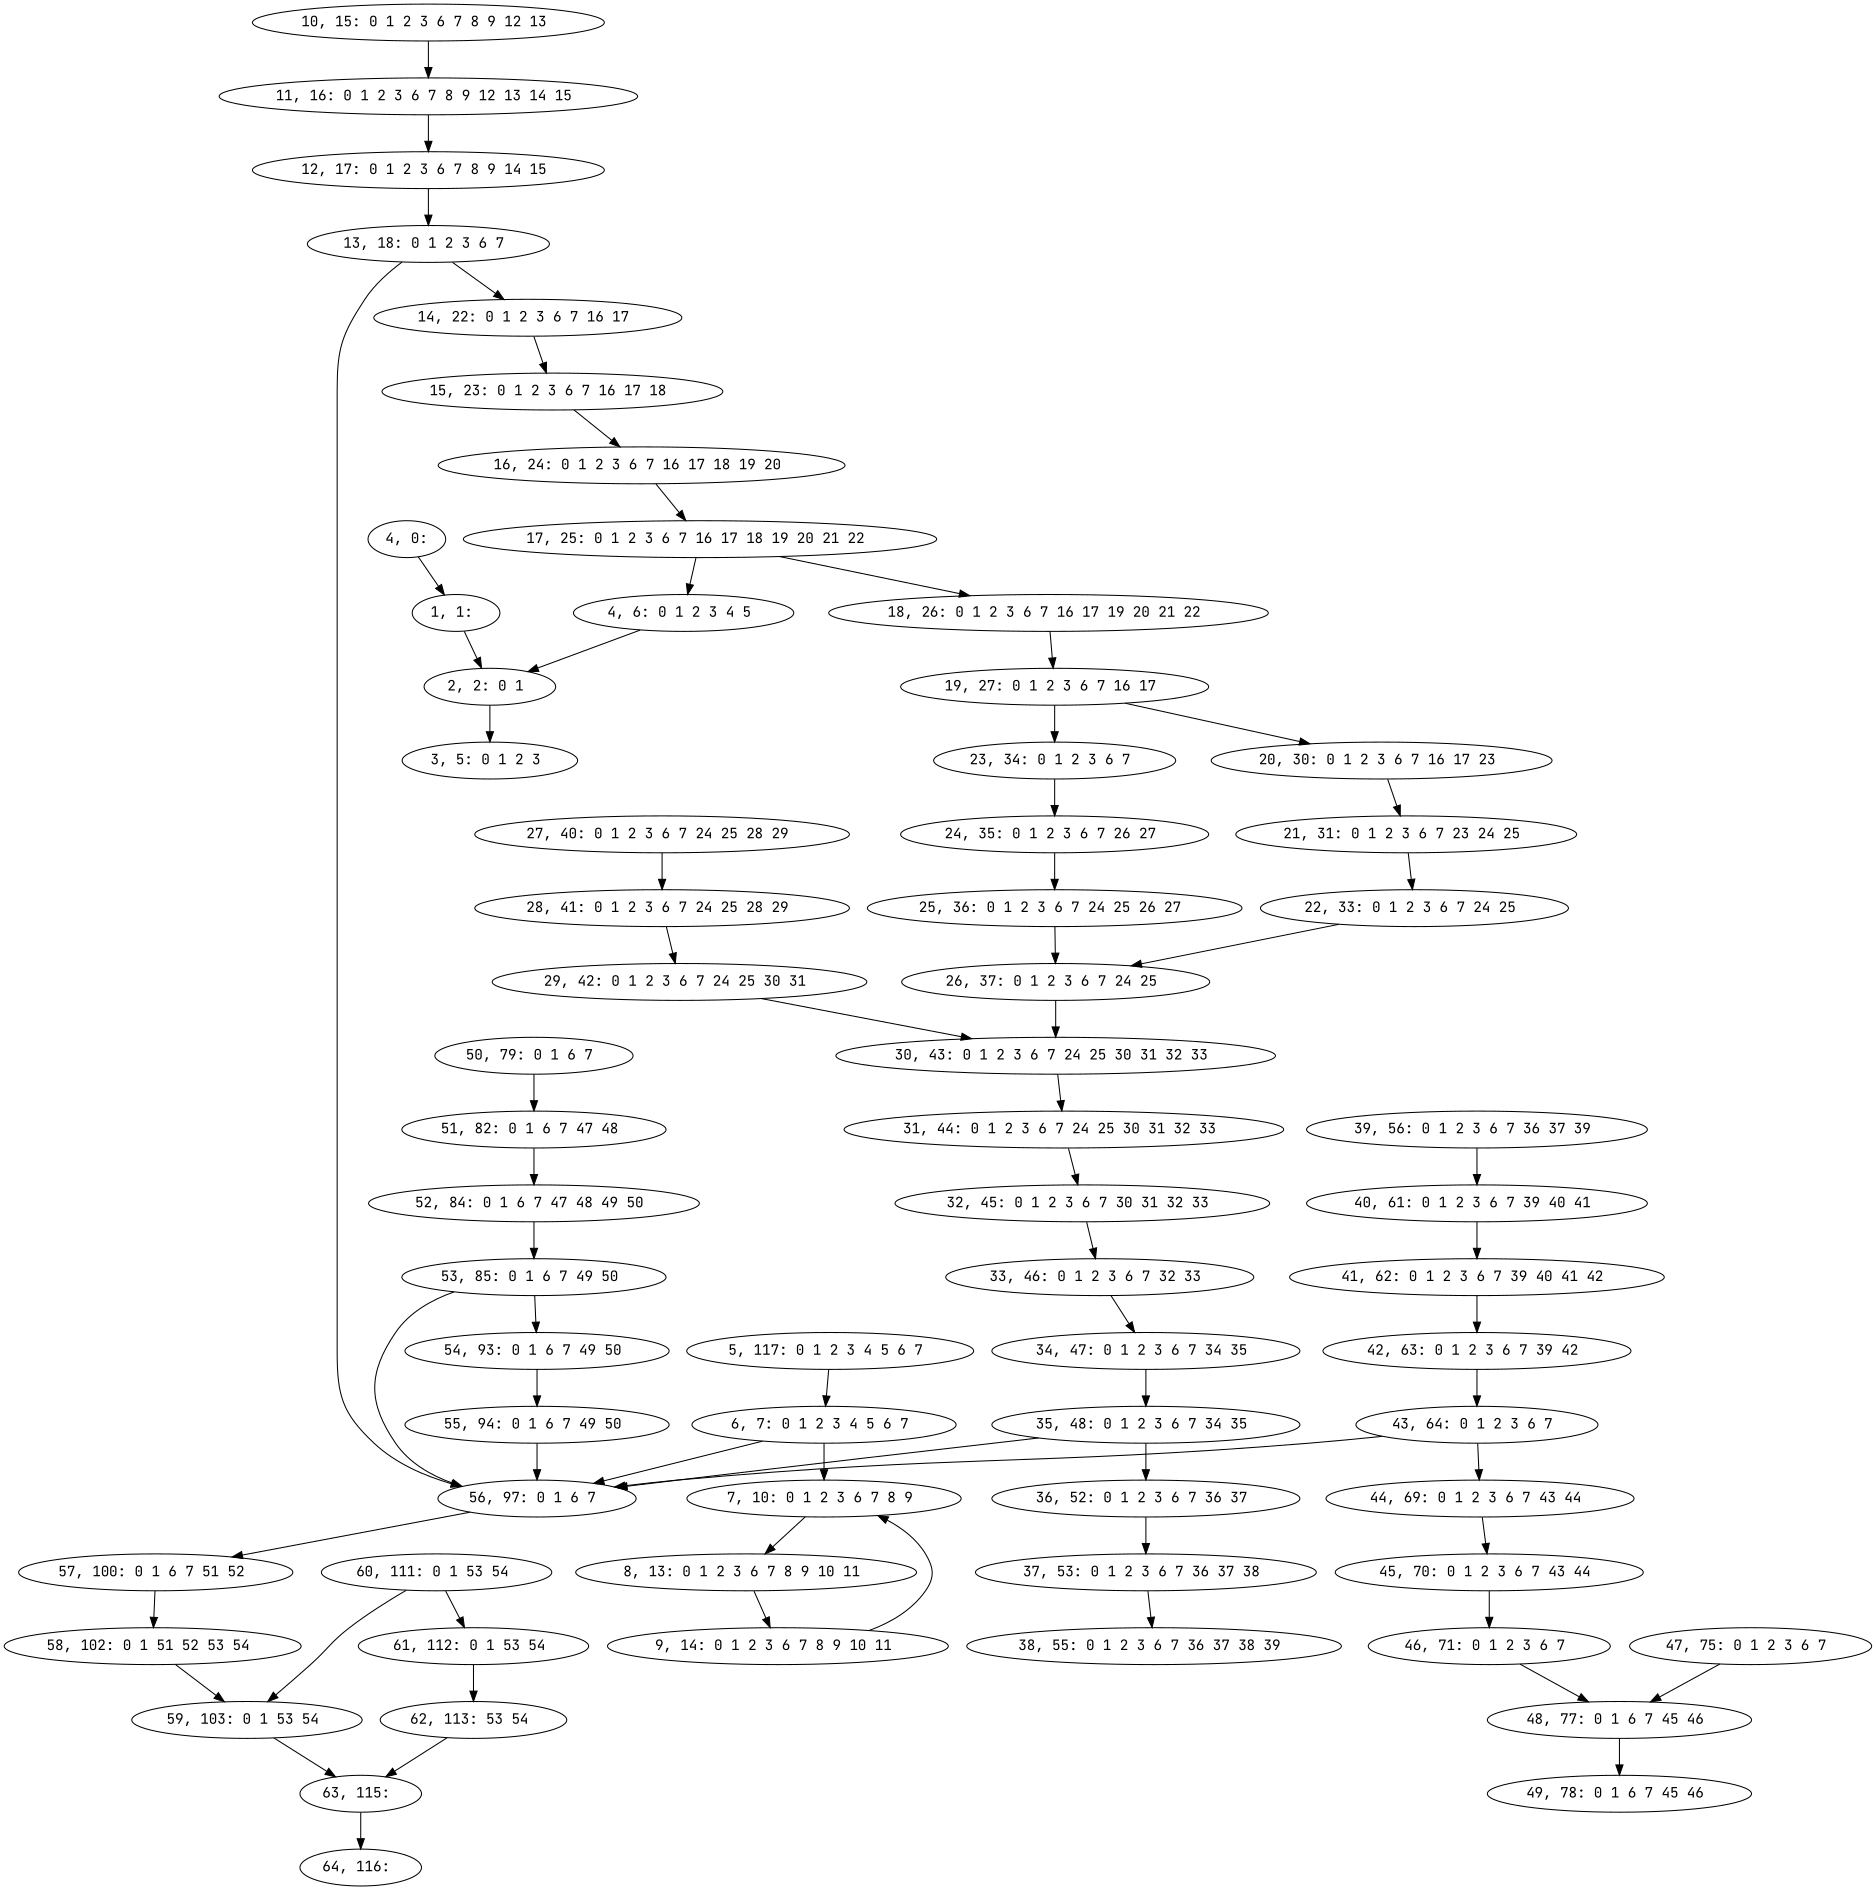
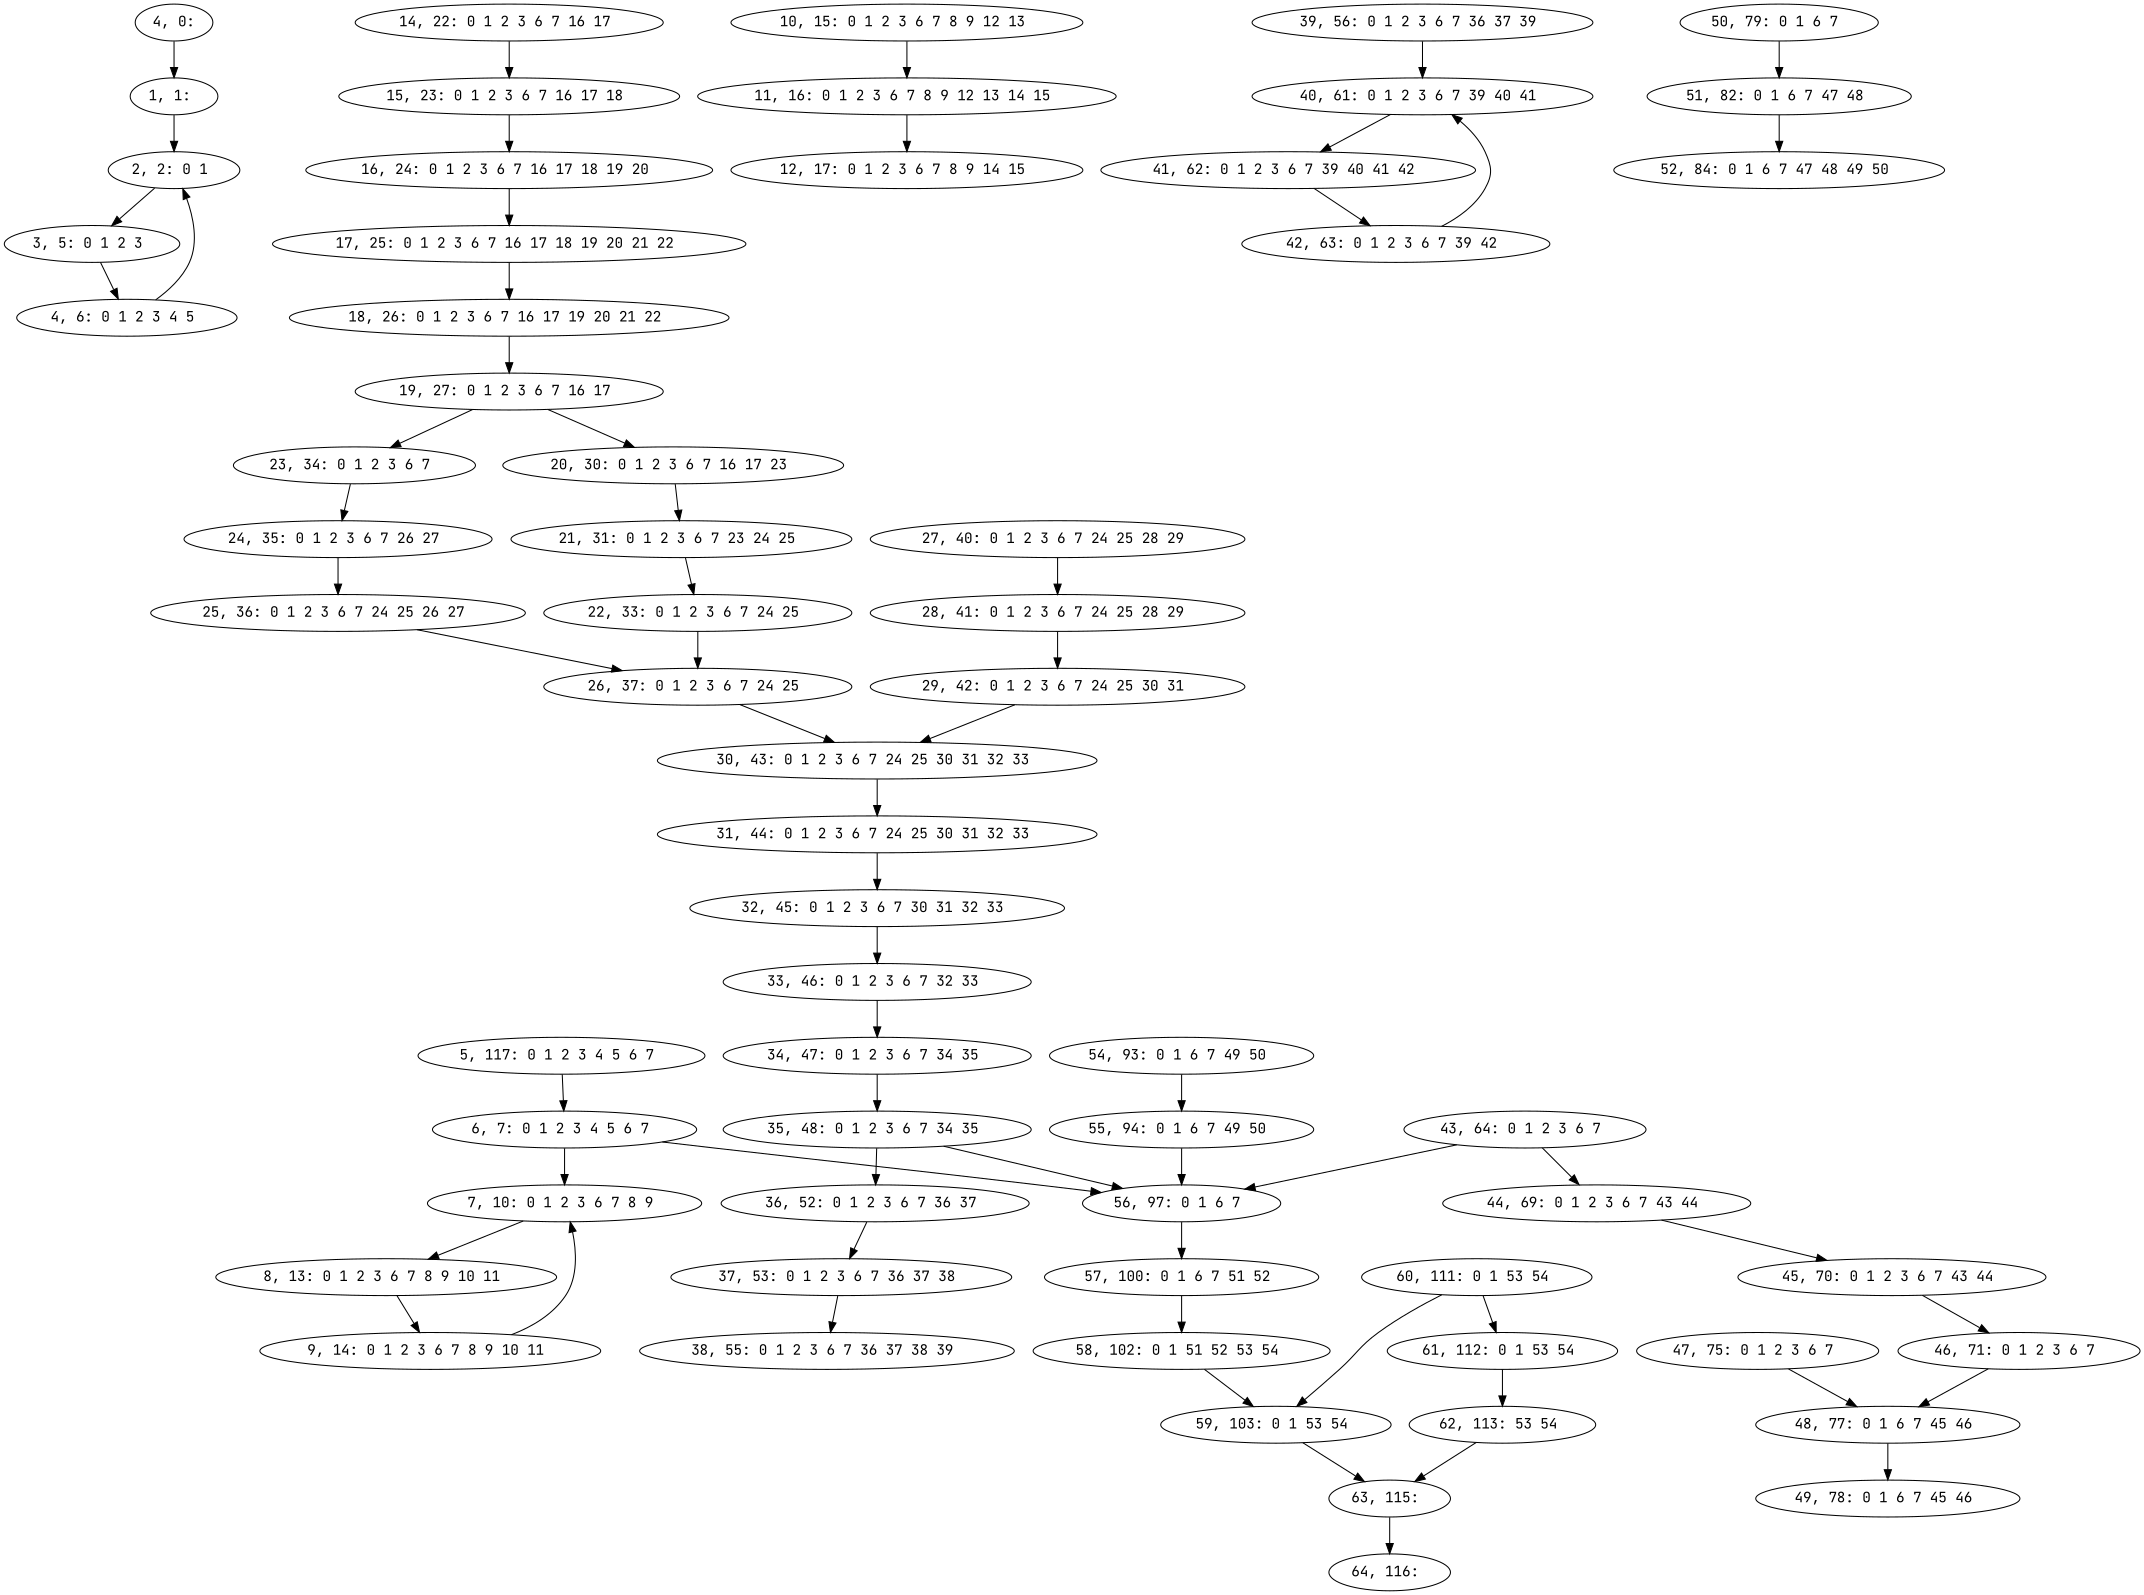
(428, 244) -> none
(693, 571) -> (107, 276)
(534, 1277) -> none
(1477, 1383) -> (1489, 179)
